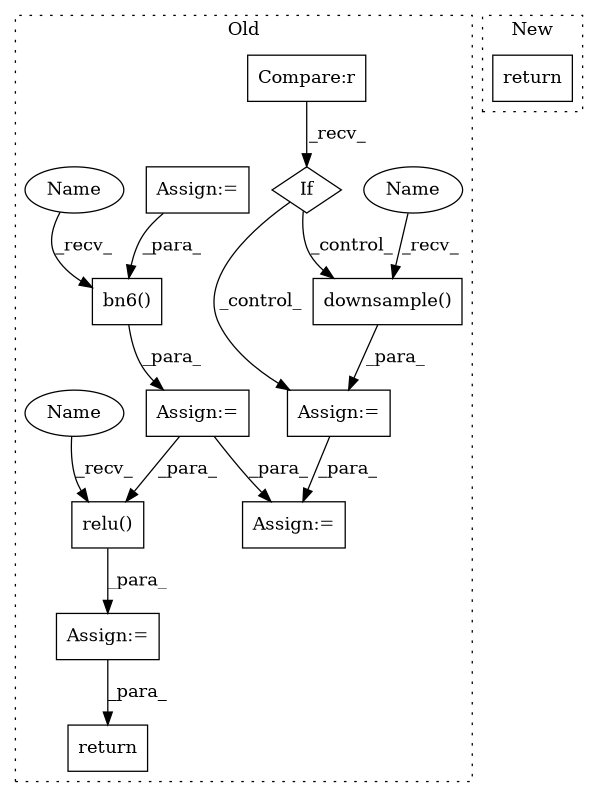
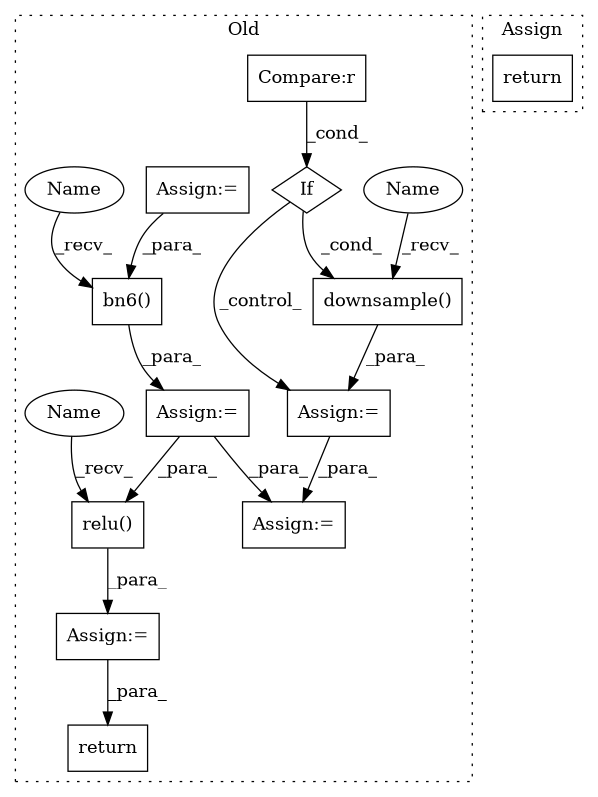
(533, 30) -> (533, 30)
(338, 134) -> (338, 134)
(352, 246) -> (352, 246)
